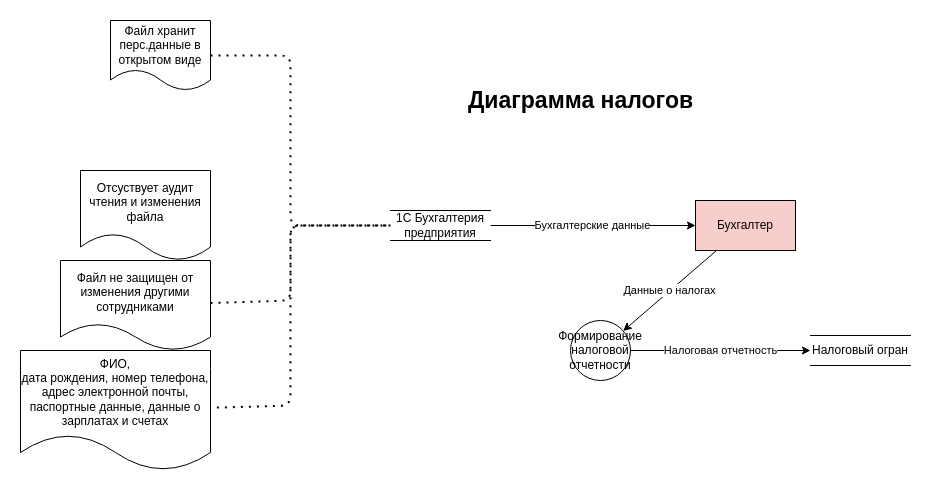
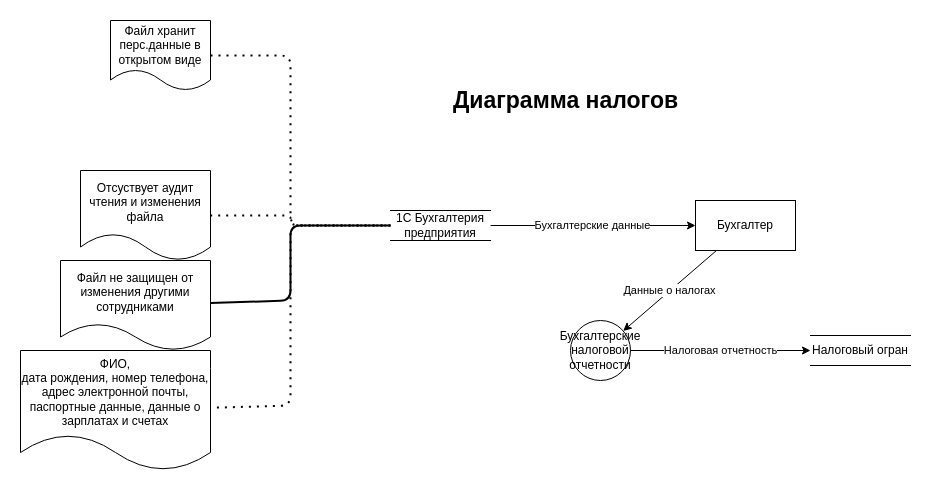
(581, 101) -> (566, 101)
none -> (249, 216)
(746, 226) -> (746, 226)
(248, 302) -> (248, 302)
(601, 351) -> (601, 351)
